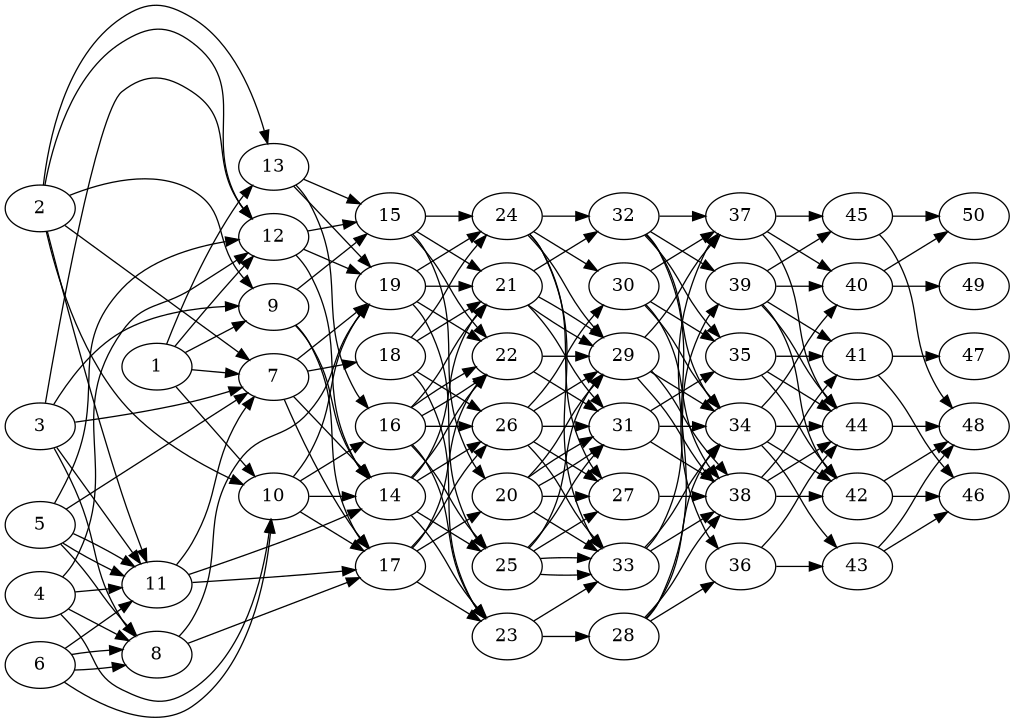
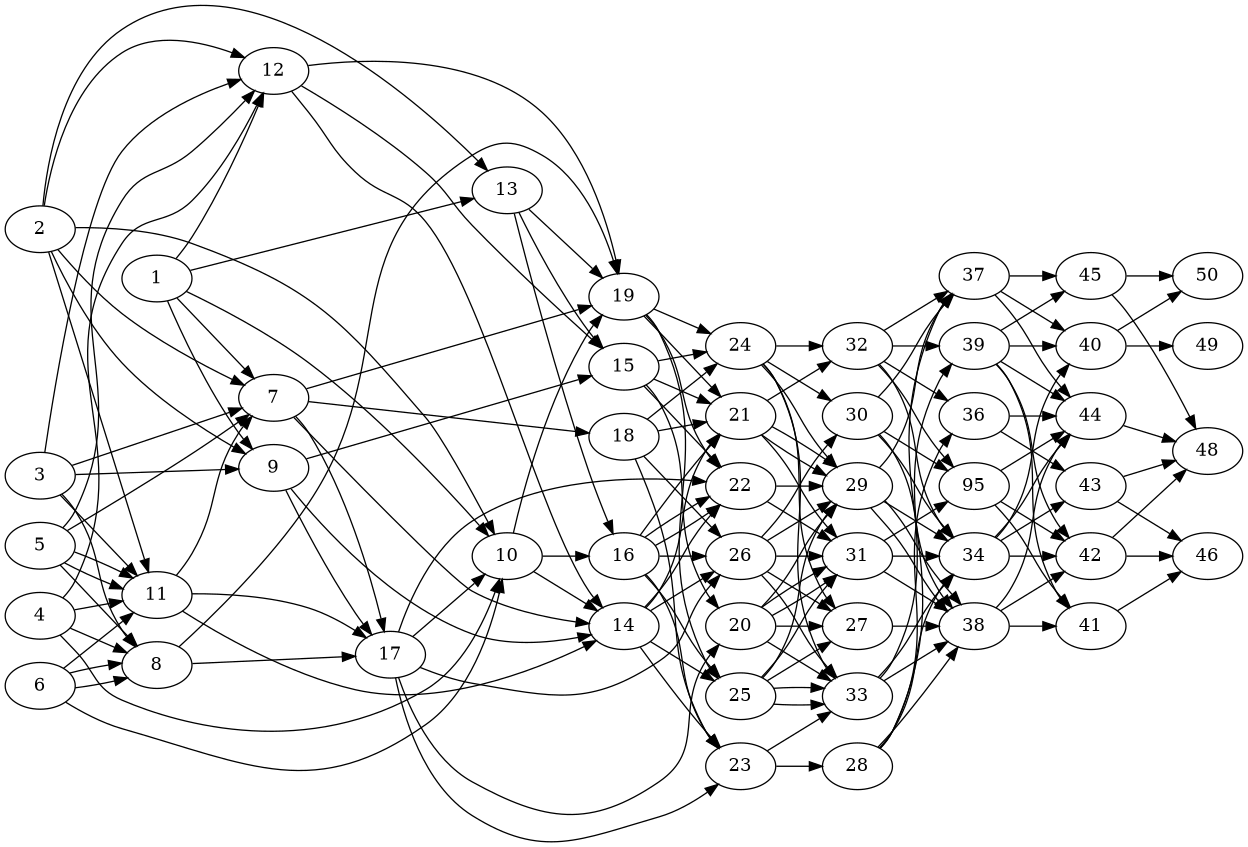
(741, 356) -> (974, 486)
(974, 356) -> none
(332, 531) -> (444, 610)
